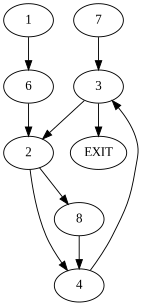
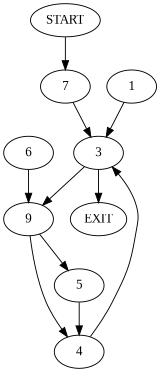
none -> (65, 20)
(29, 49) -> (117, 116)
(29, 153) -> (29, 219)
(79, 219) -> (79, 285)
